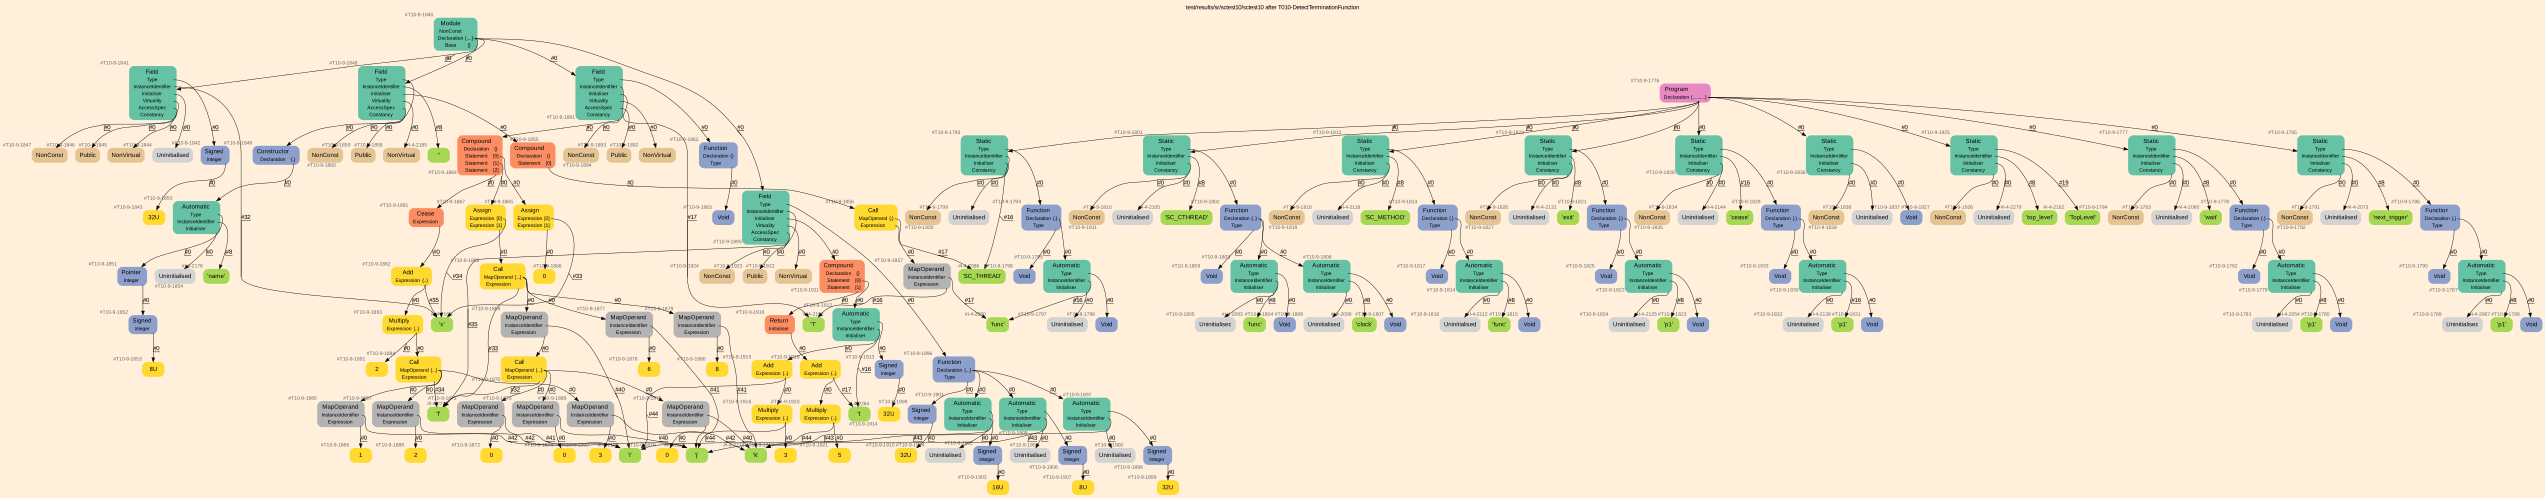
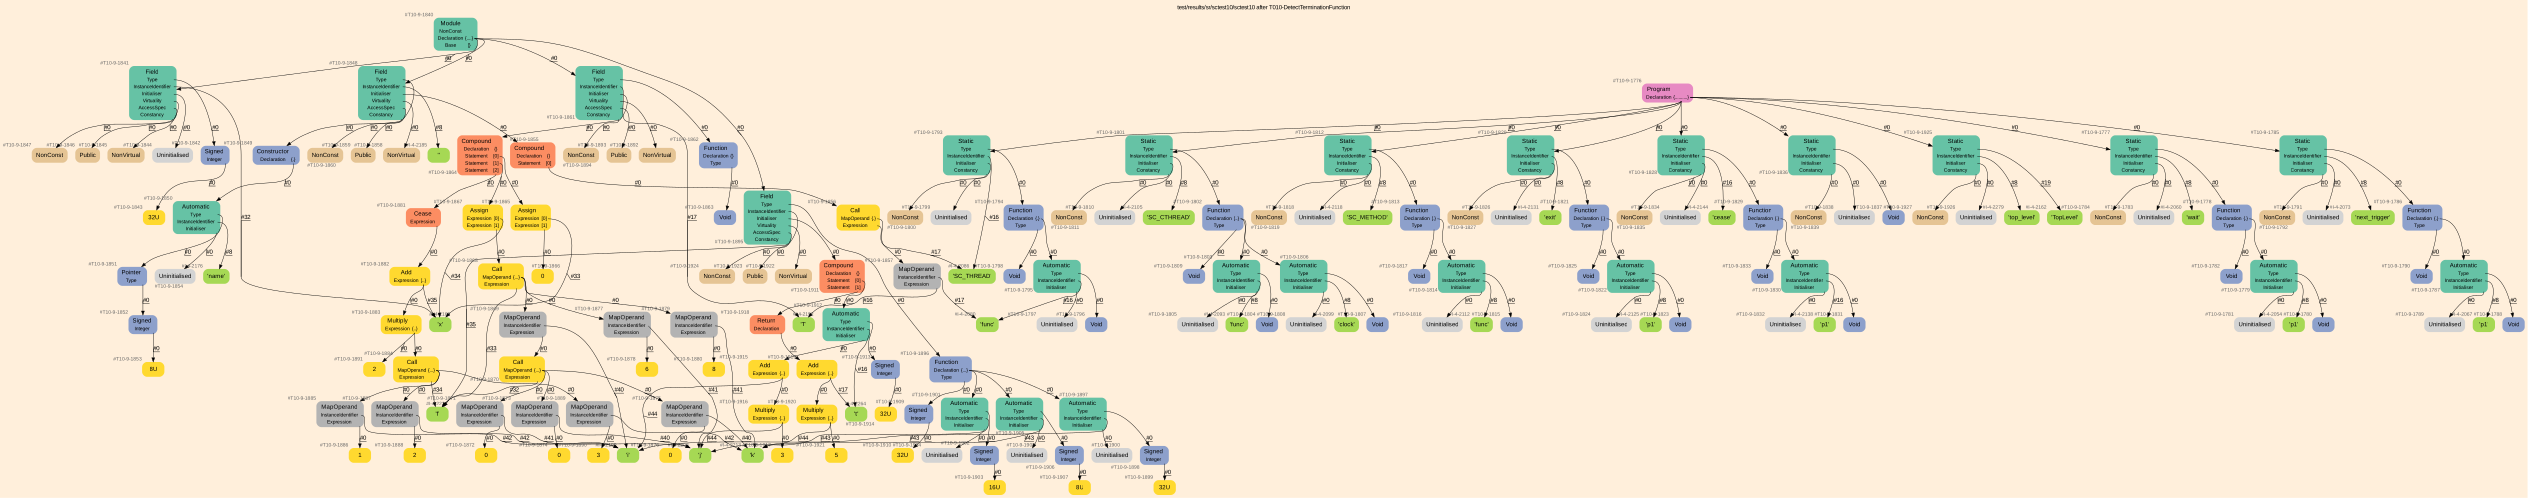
(131, 280) -> (131, 280)
(779, 329) -> (767, 329)
